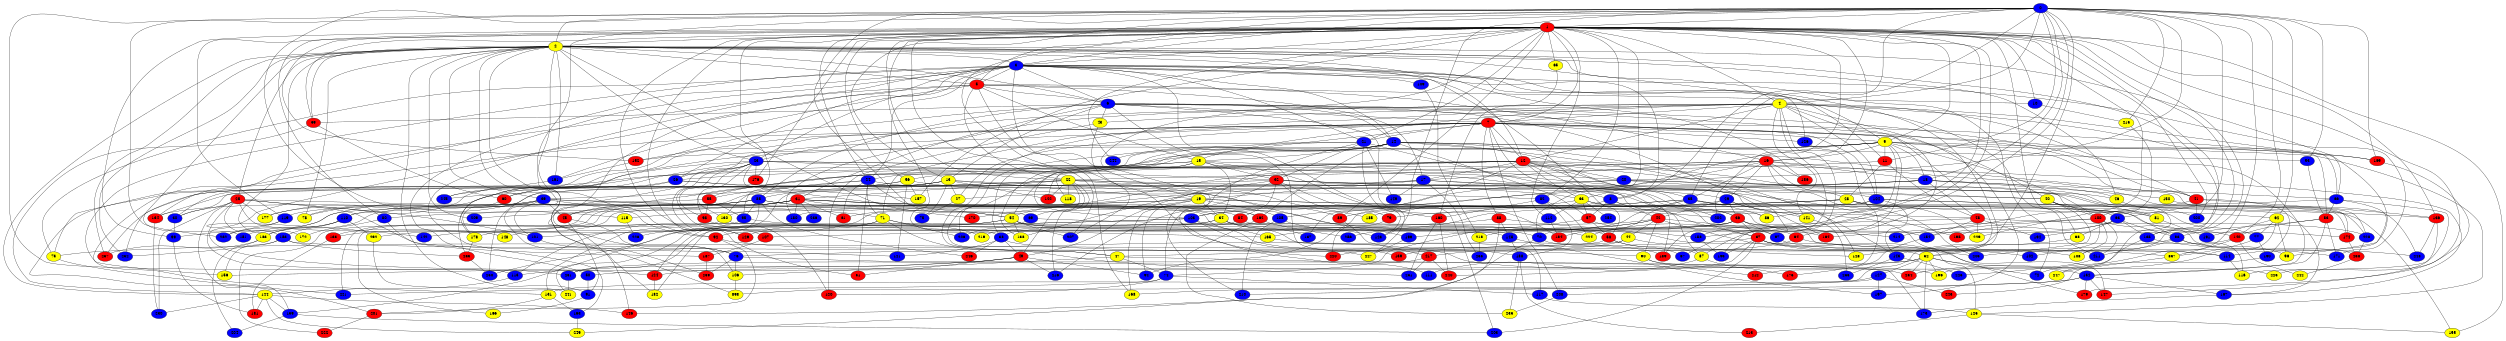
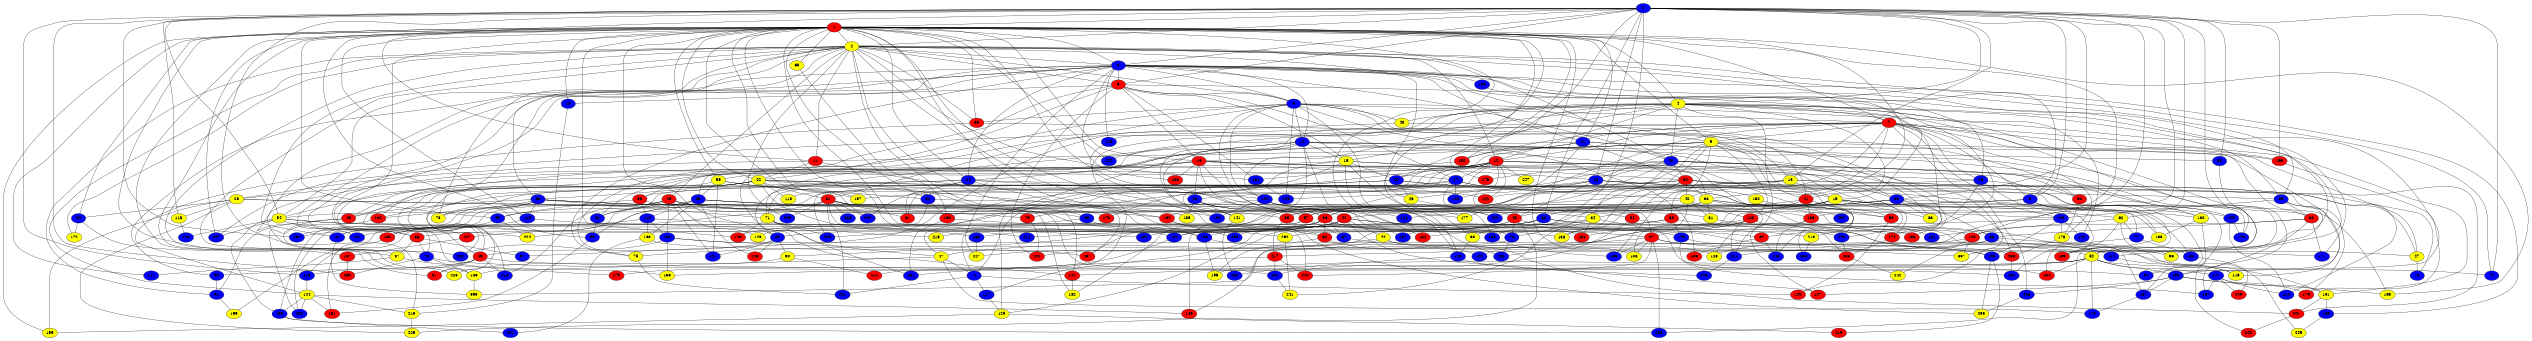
(953, 190) -> (1899, 251)
(2113, 264) -> none
(412, 331) -> (359, 304)
